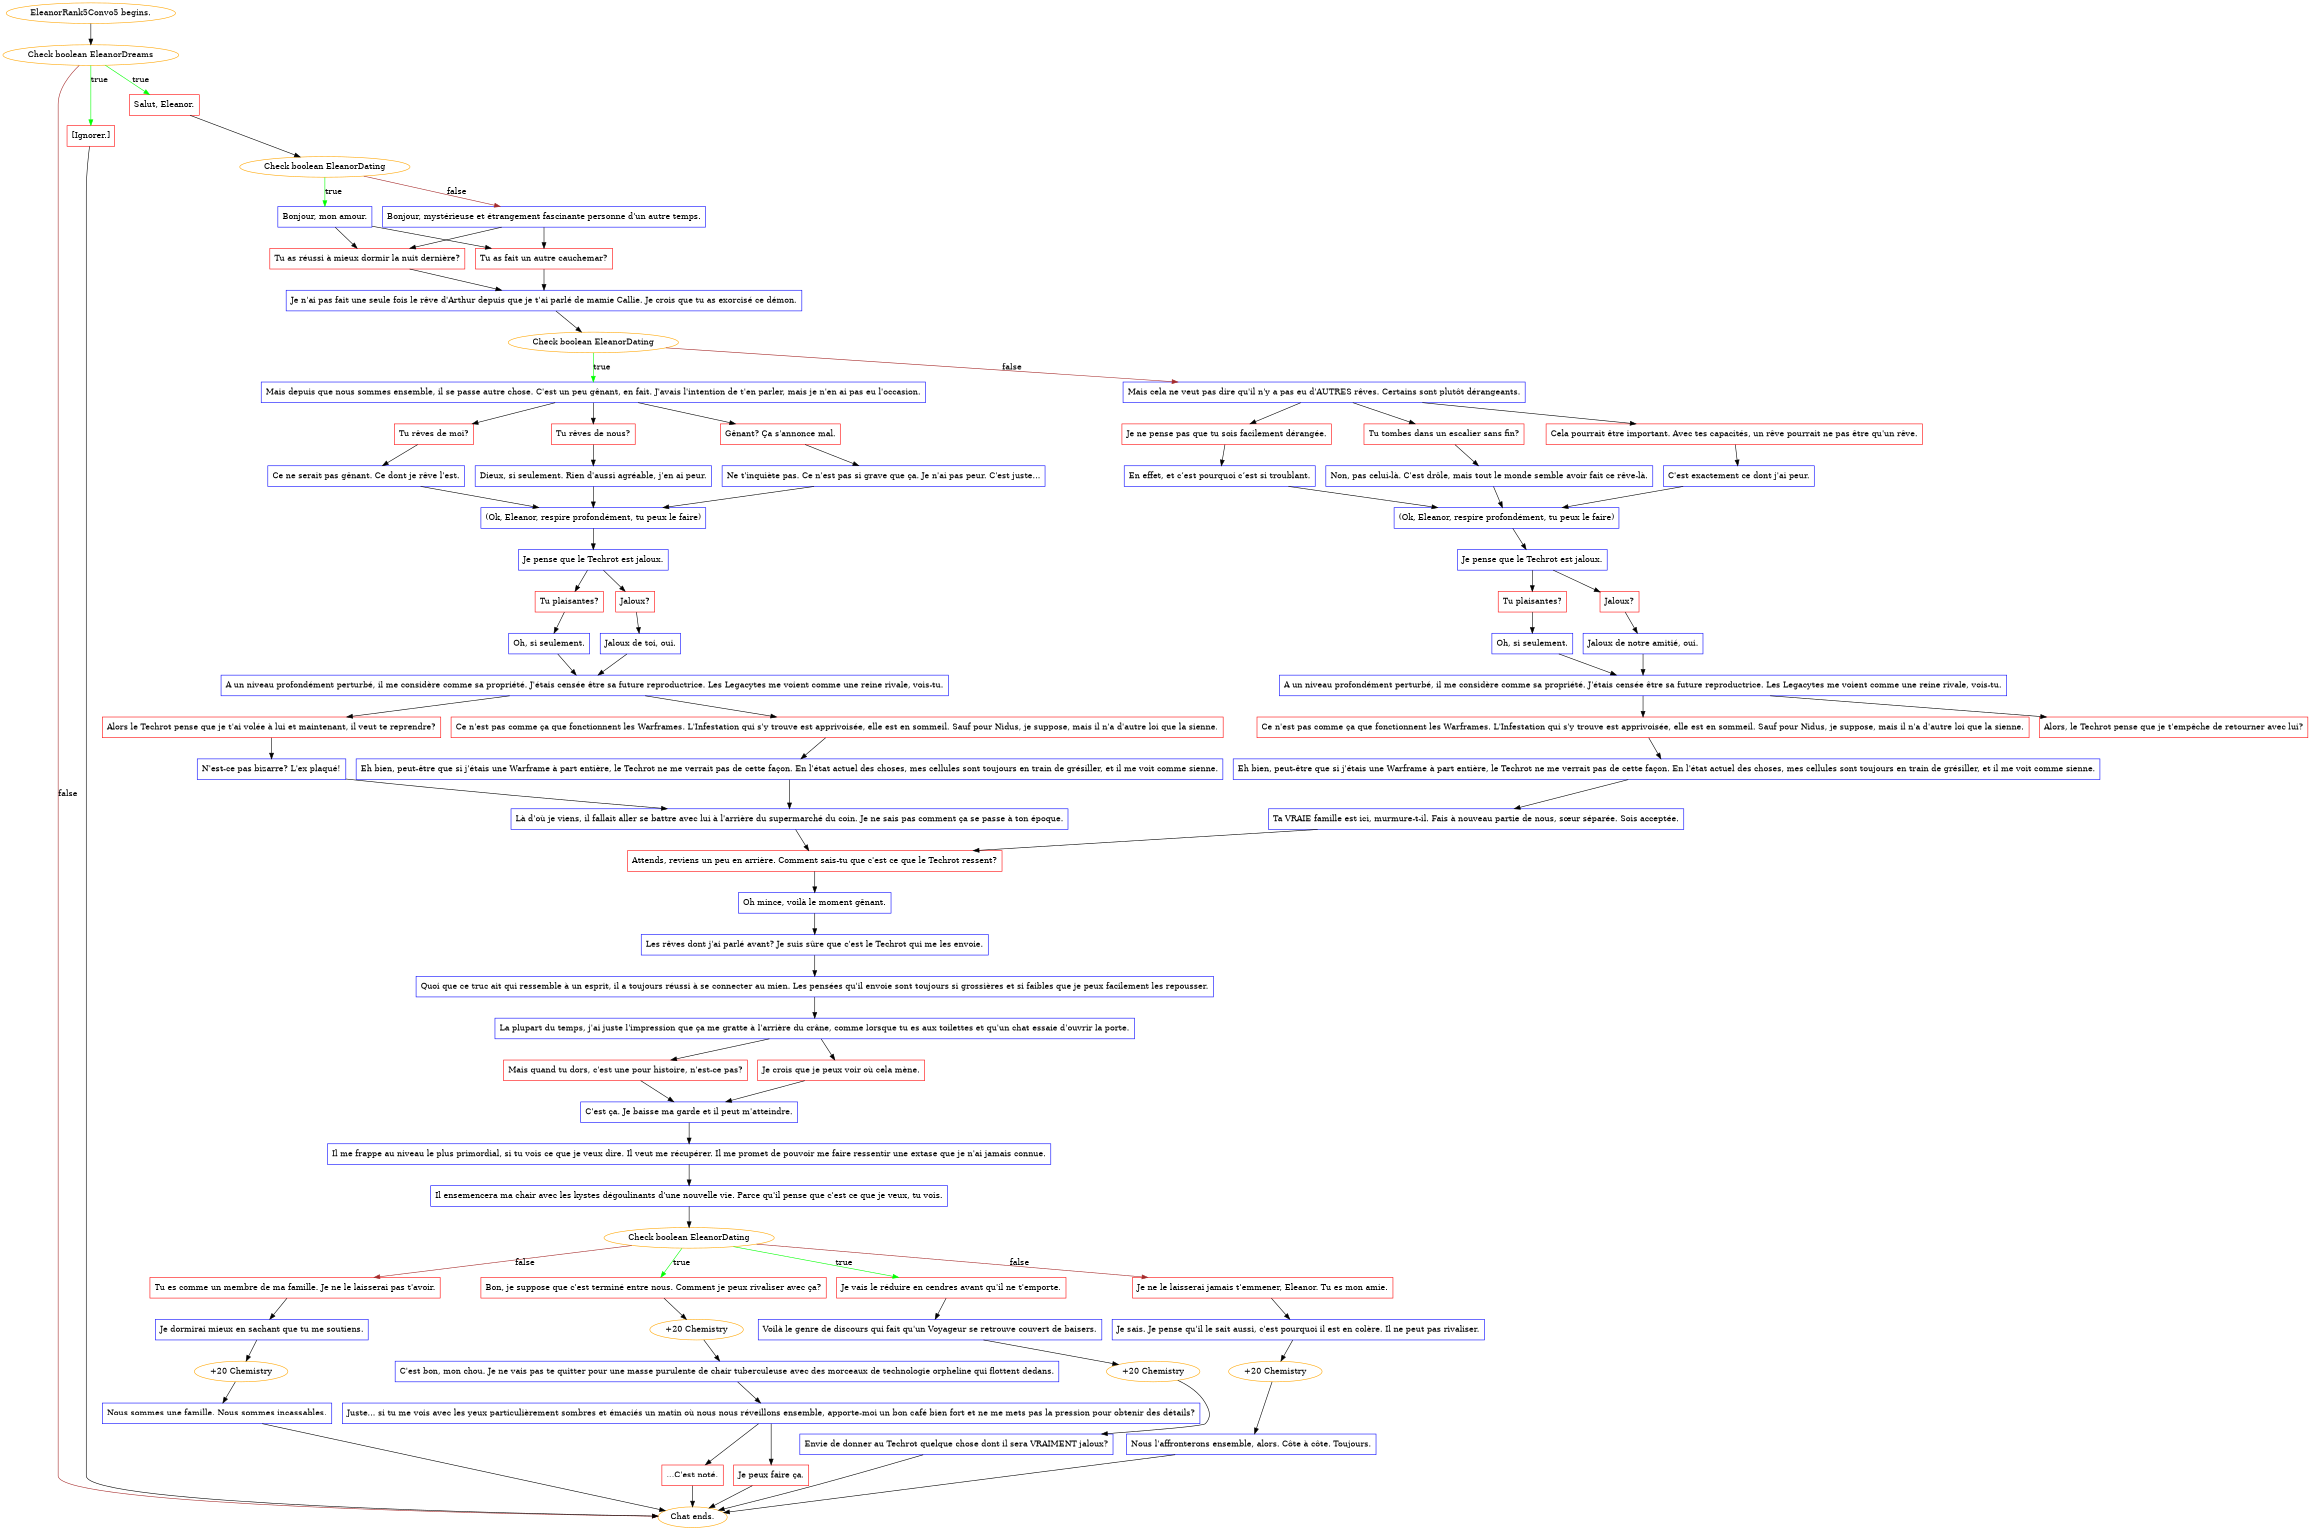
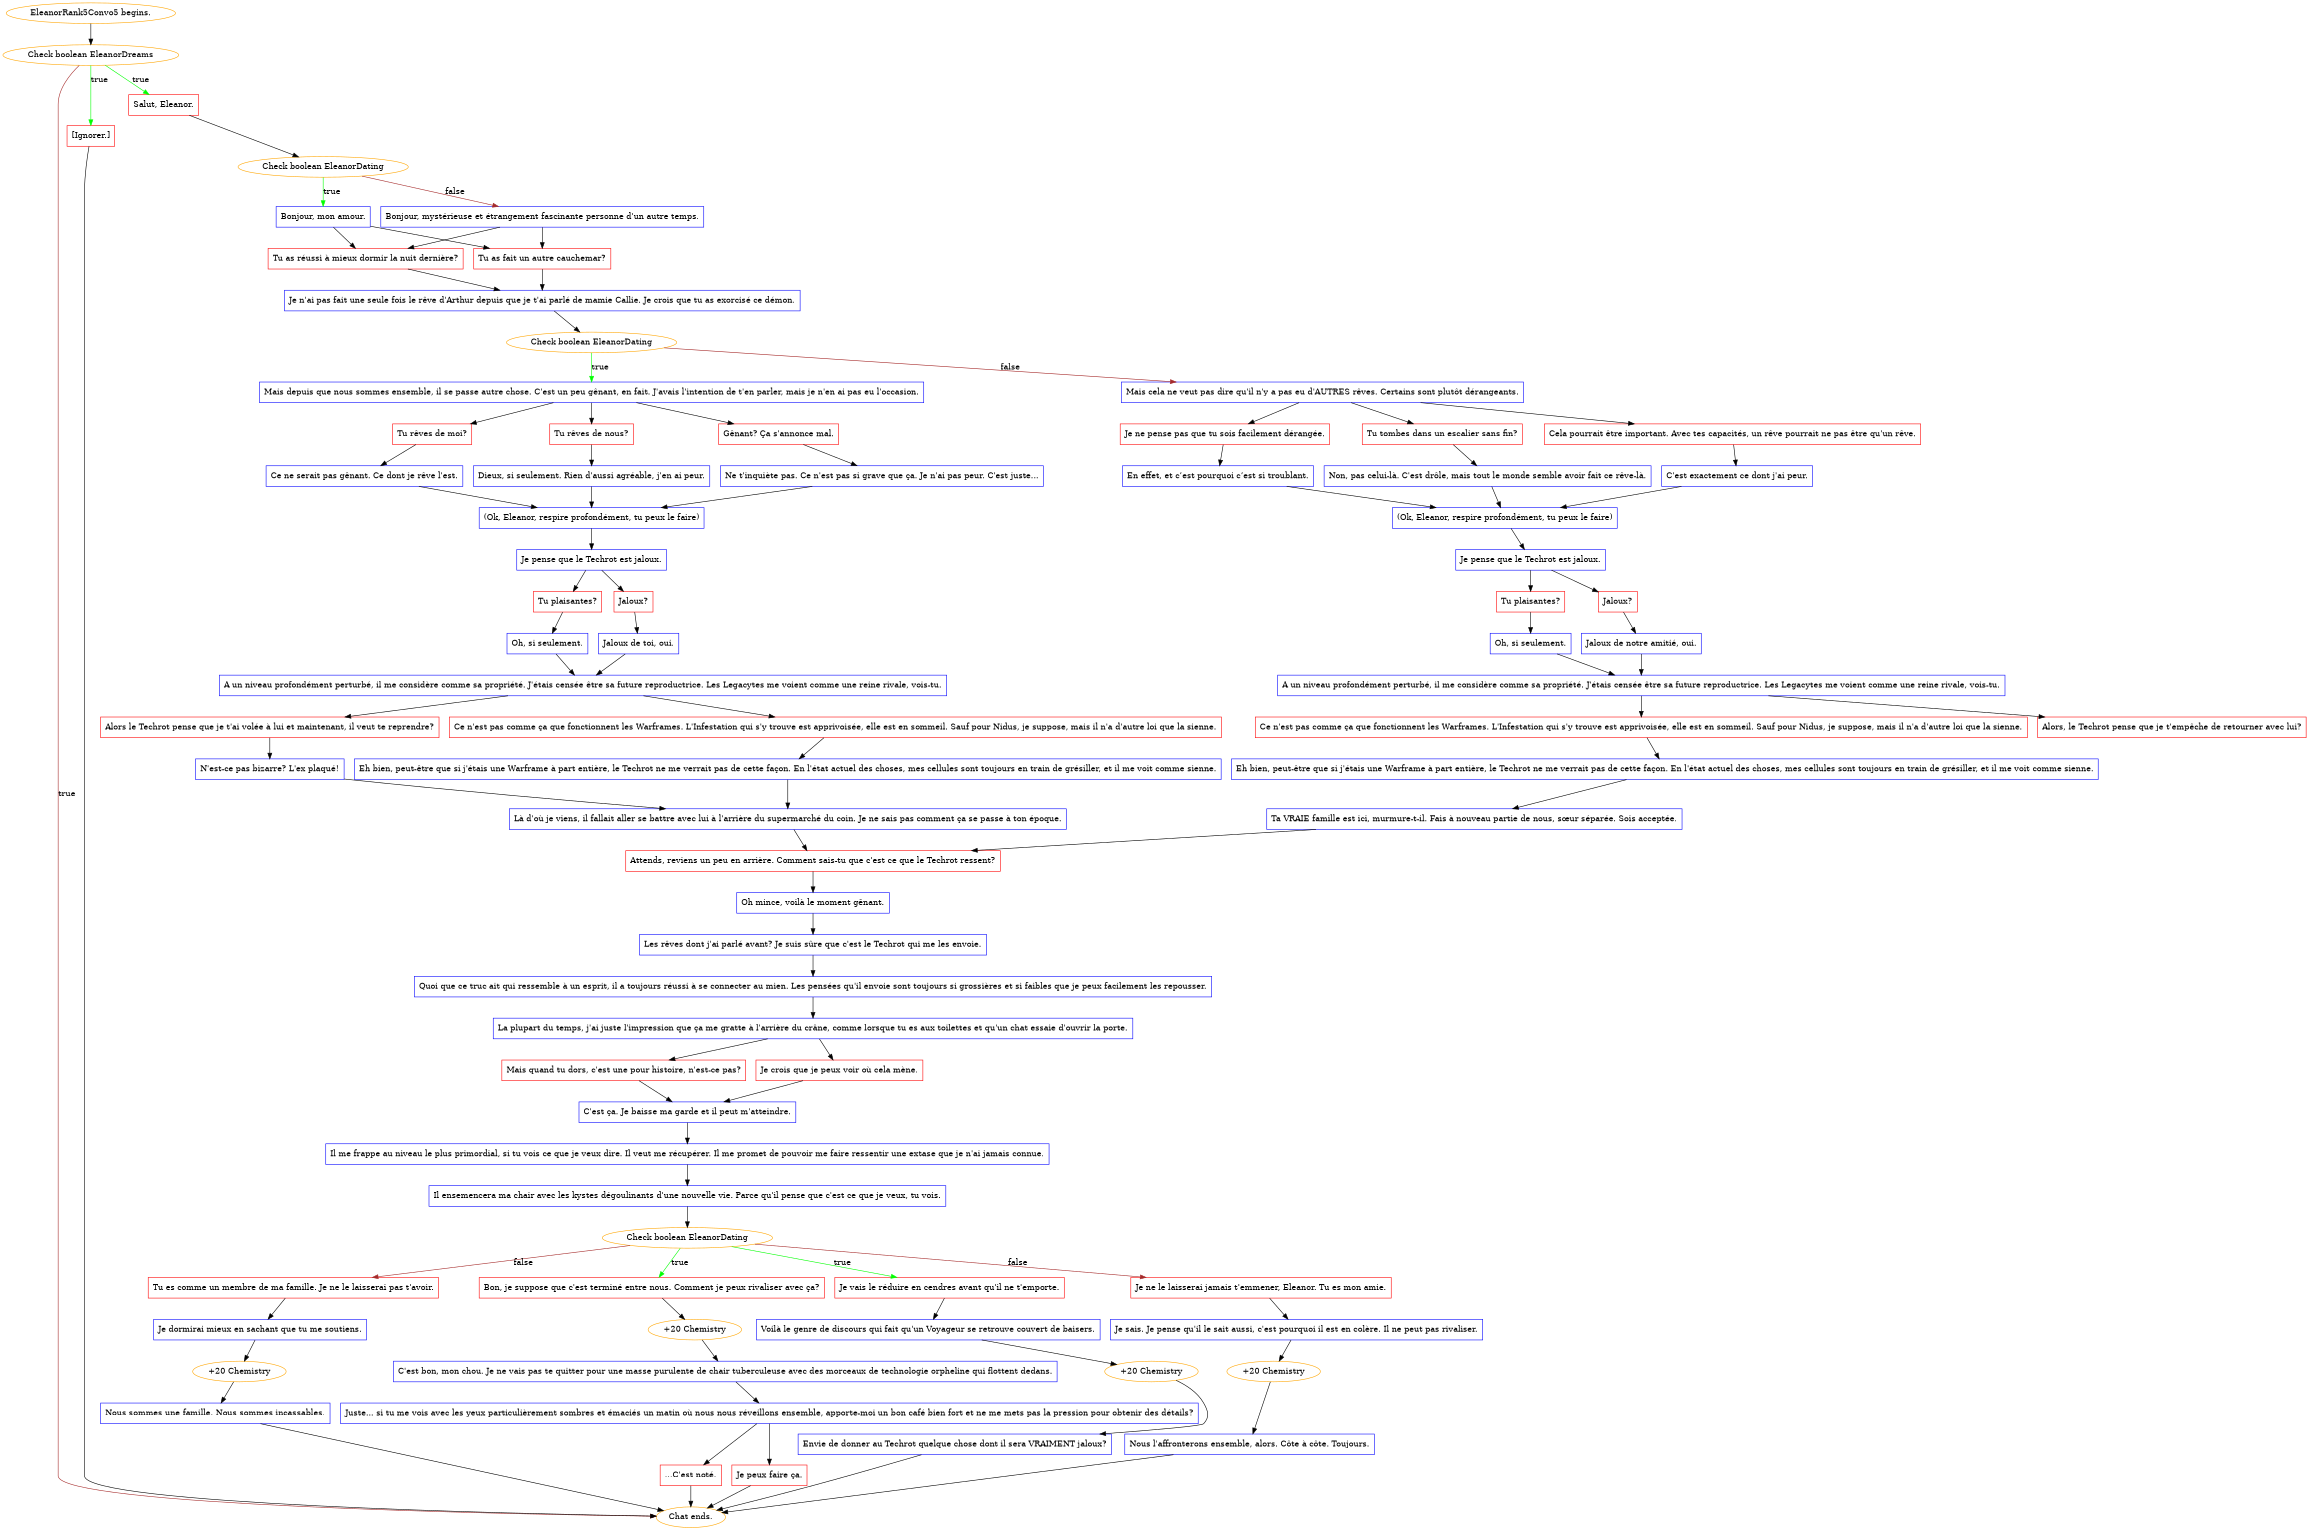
(68, 794) -> (67, 794)
